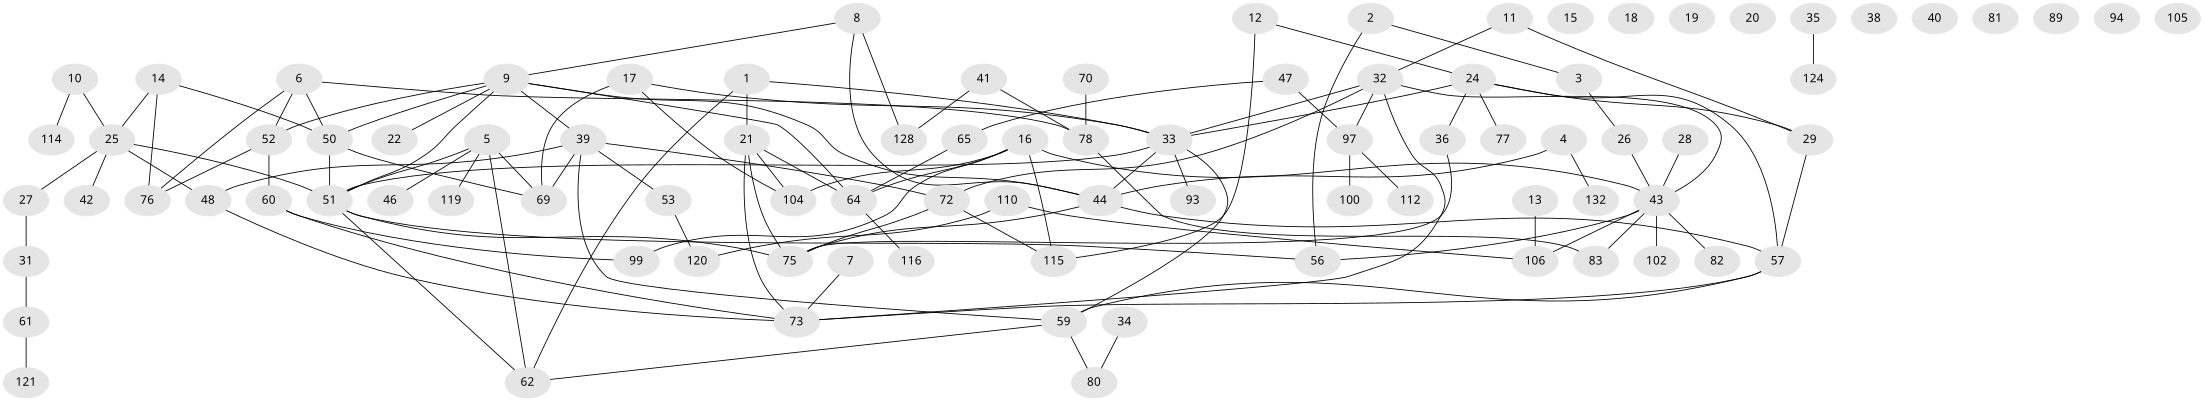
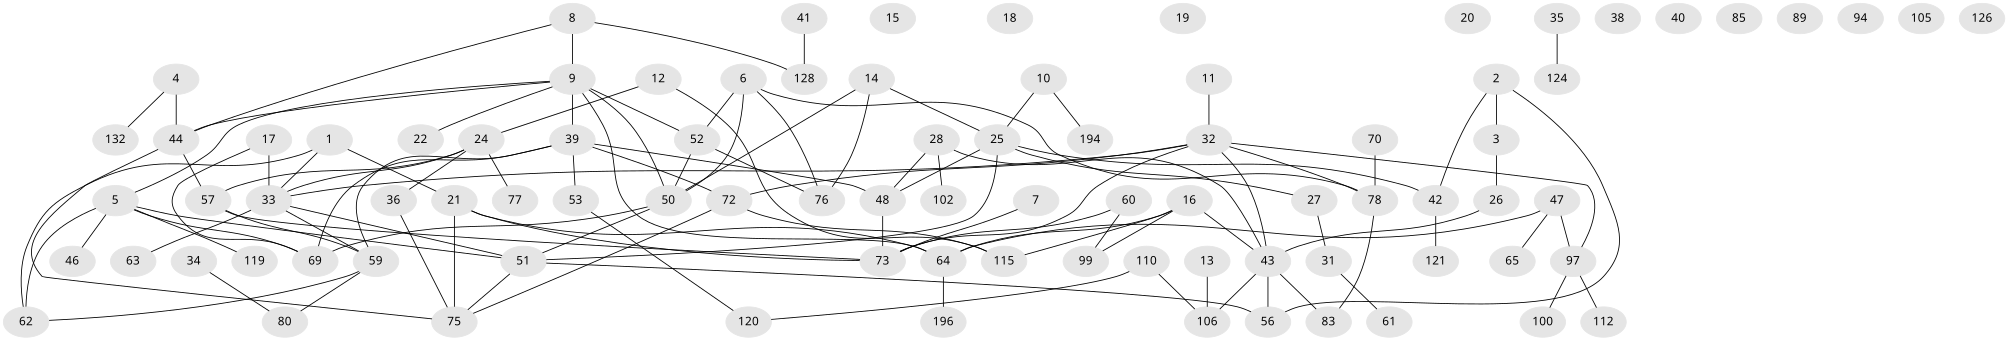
none -> (1982, 19)
(1996, 19) -> (1739, 19)
(1025, 104) -> (1310, 173)
none -> (1460, 138)
(51, 140) -> (1090, 140)
(1810, 140) -> none
(428, 153) -> (235, 127)
none -> (916, 164)
(269, 170) -> (685, 165)
(909, 170) -> (1236, 230)
(1129, 175) -> none
(793, 201) -> none
(1193, 201) -> (133, 261)
(1657, 233) -> (941, 176)
(911, 261) -> (943, 322)
(1717, 261) -> none
(429, 292) -> none
(26, 352) -> (1436, 238)
